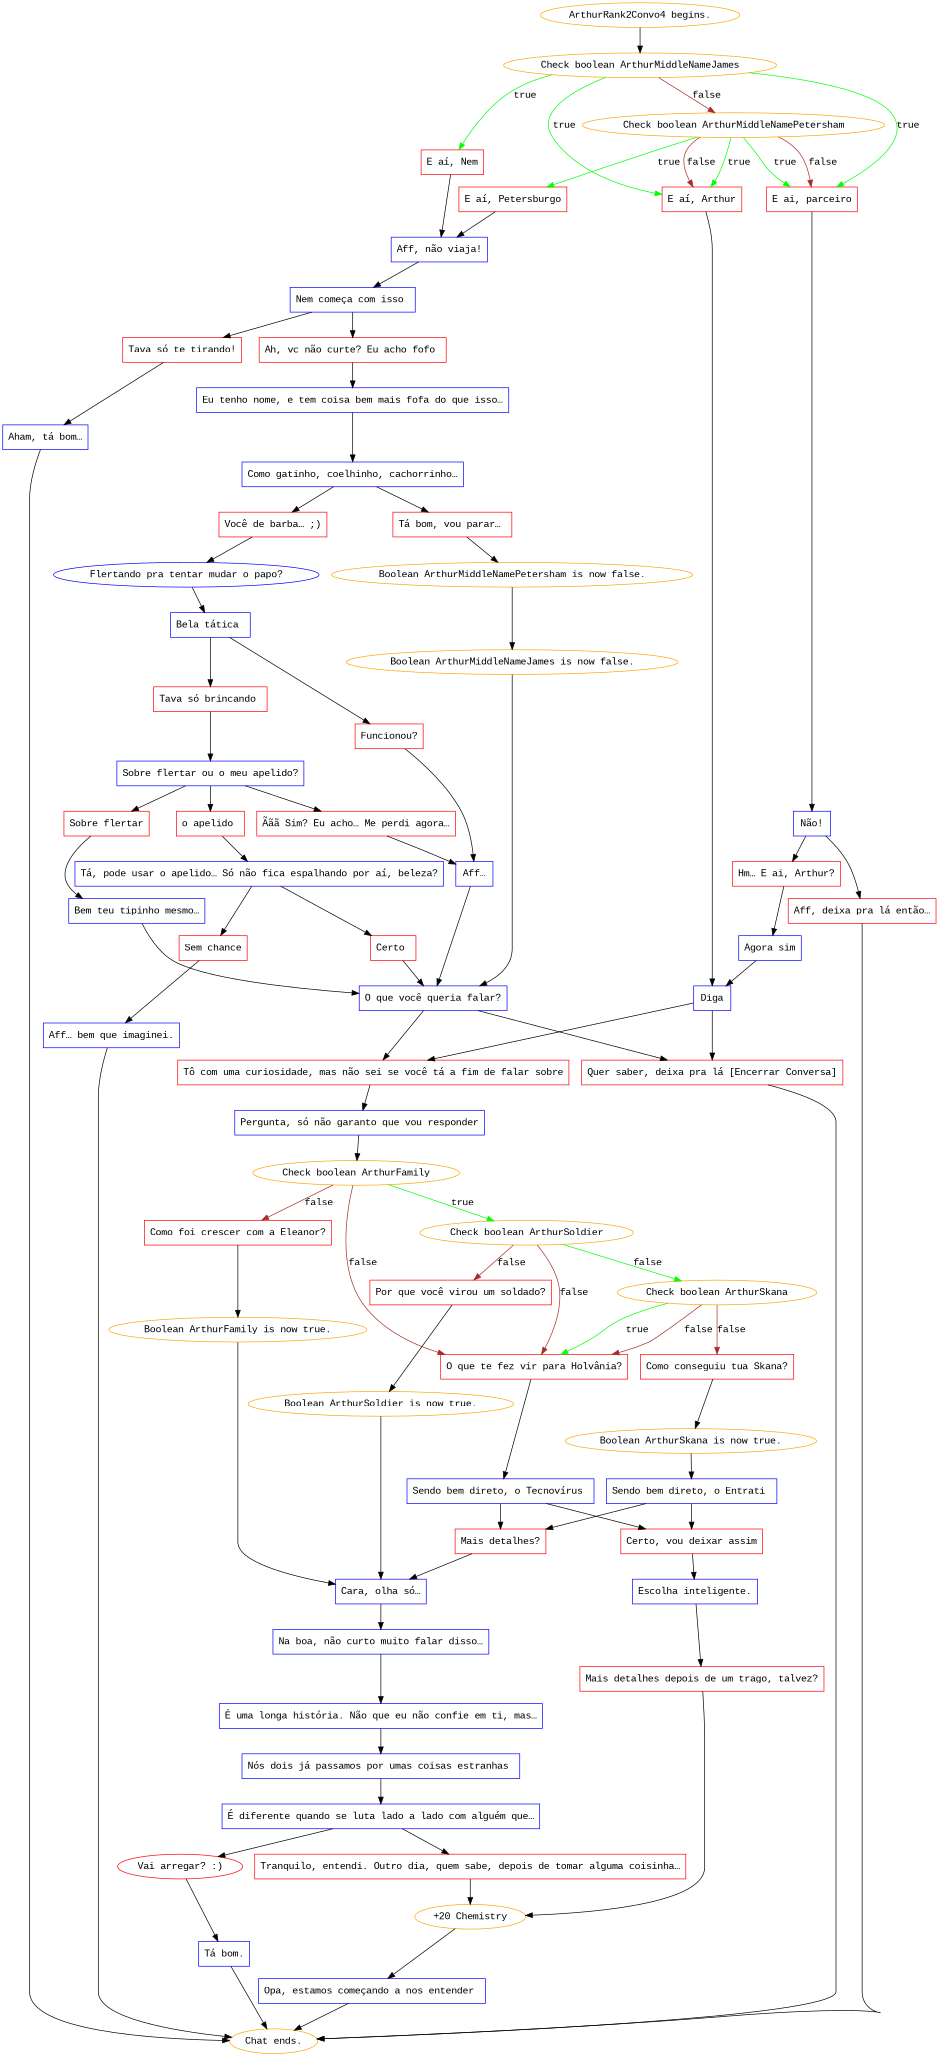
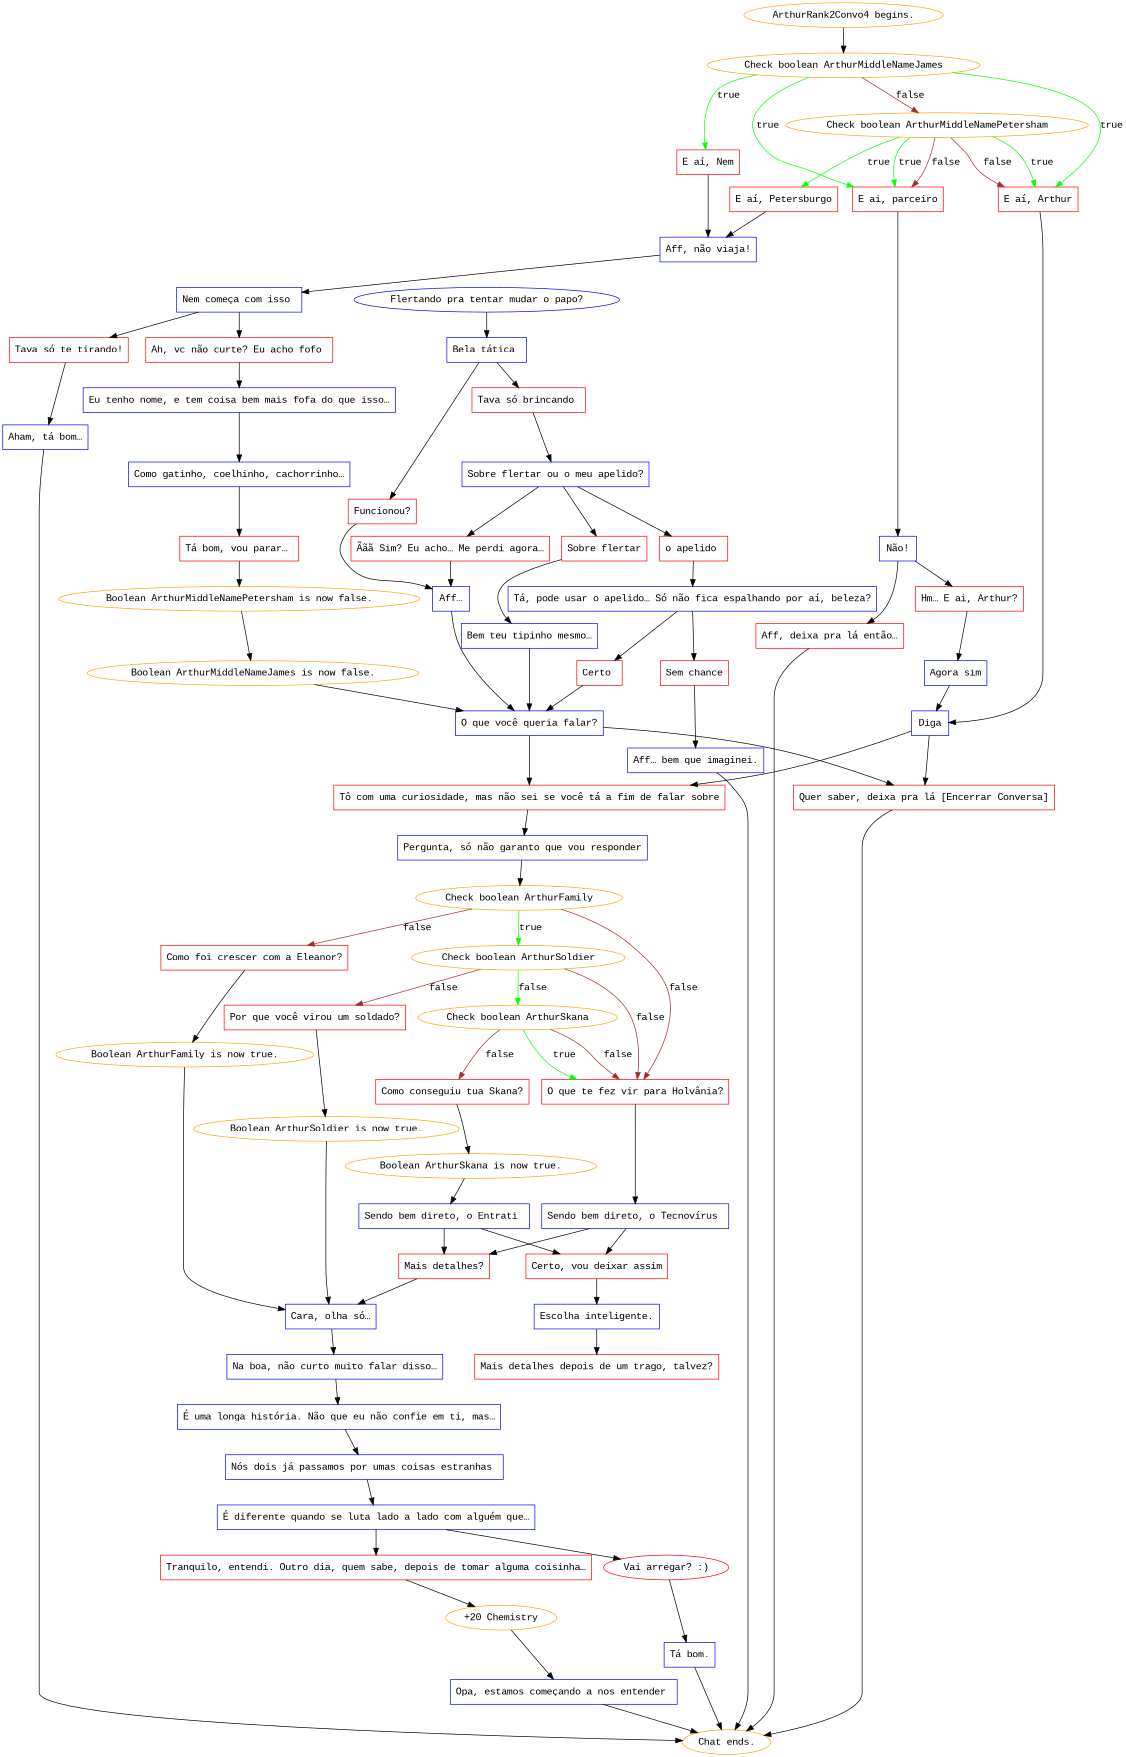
(273, 525) -> none
(703, 1872) -> none
